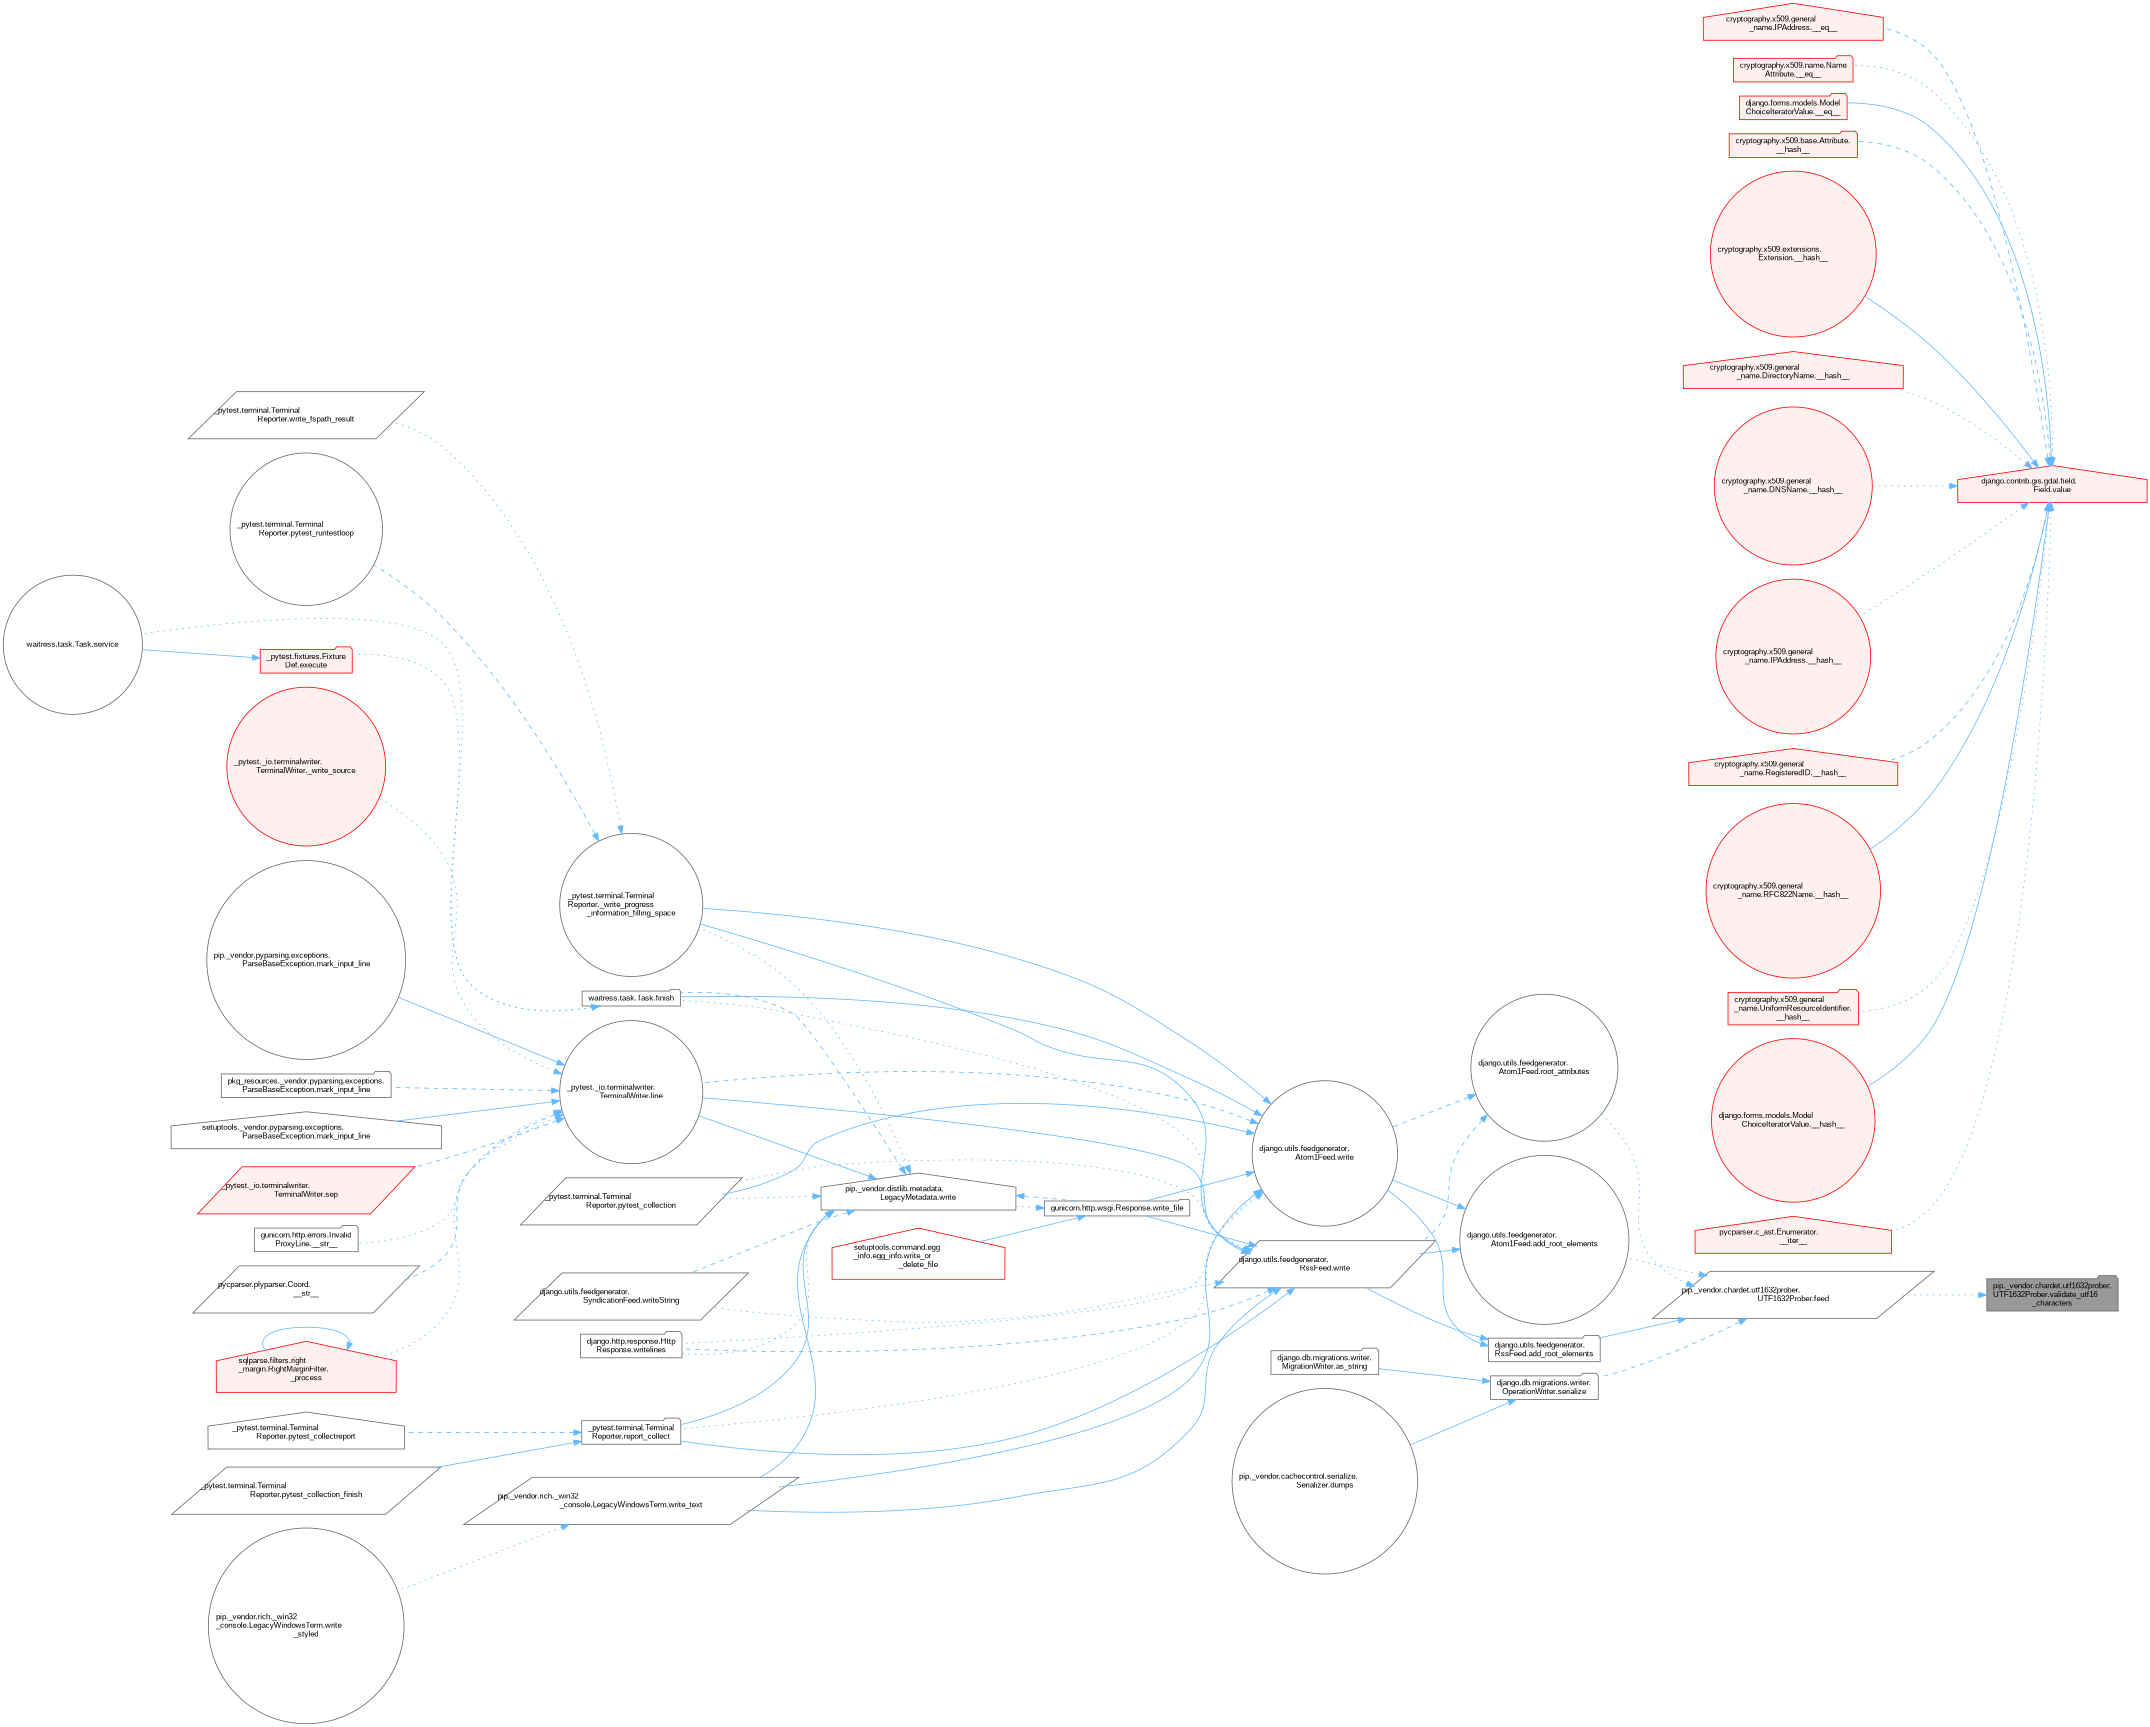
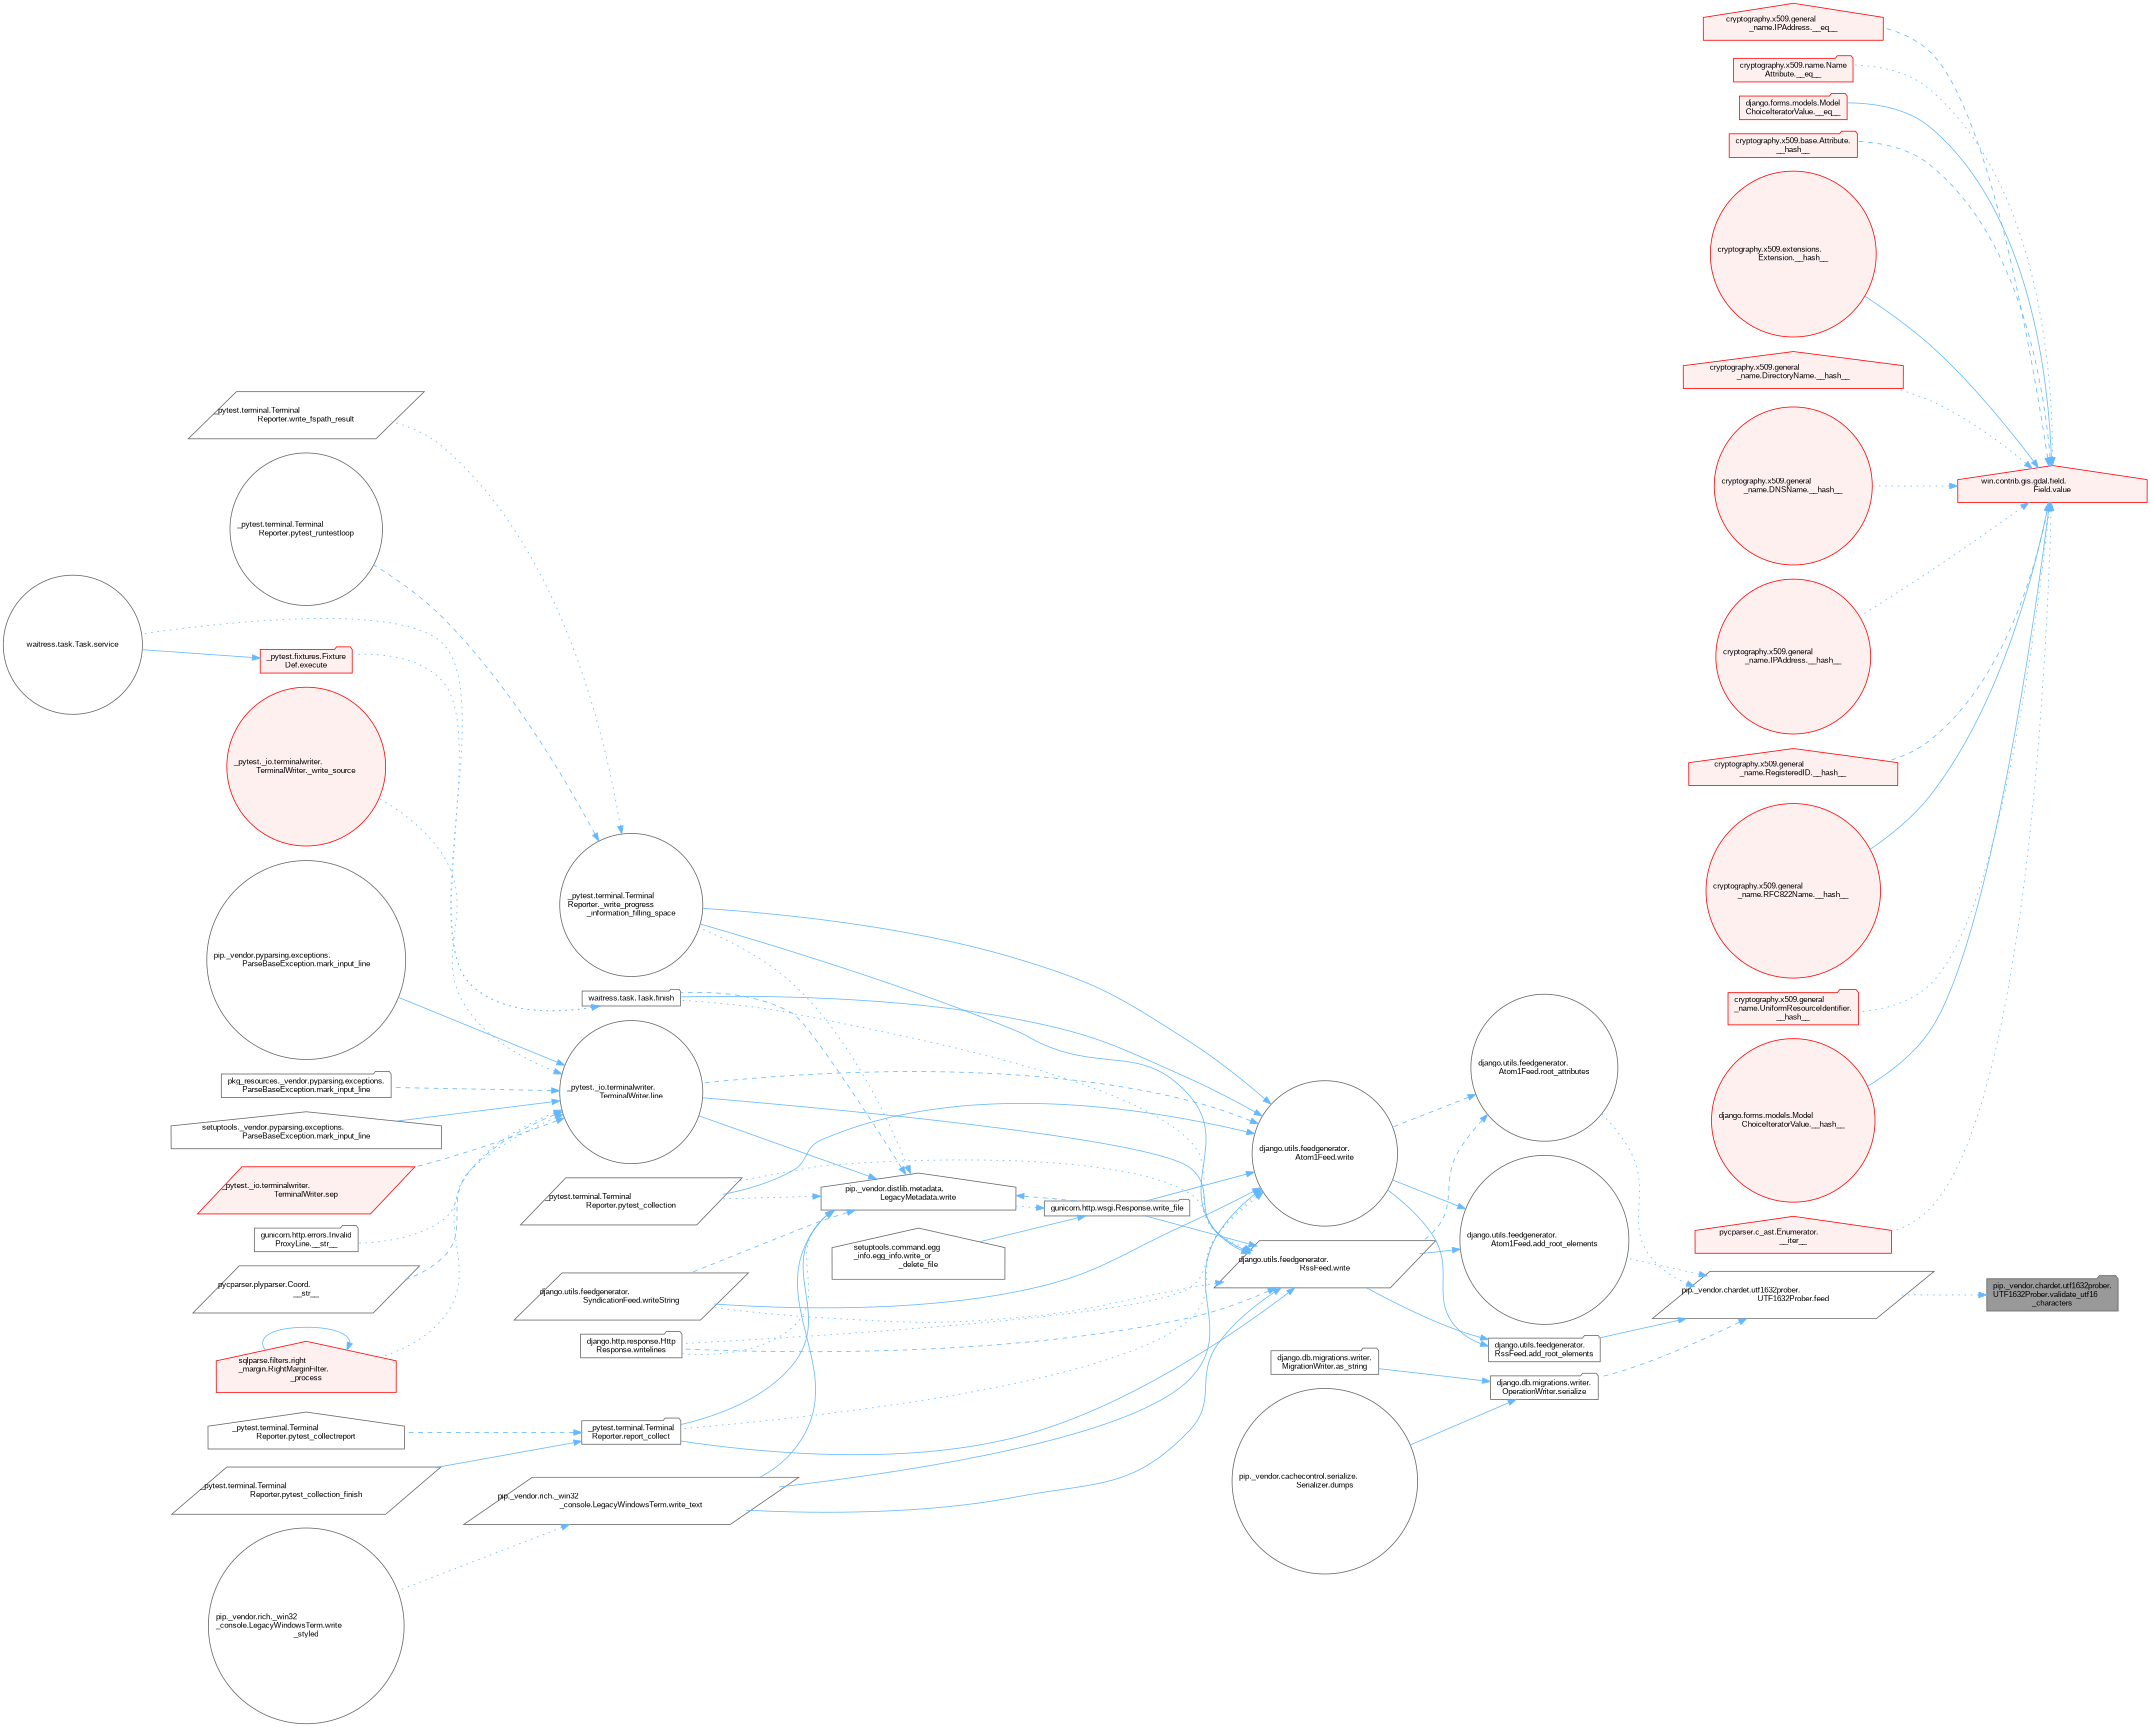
(2052, 486) -> (2052, 486)
(918, 1256) -> (918, 1256)
none -> (994, 1295)
